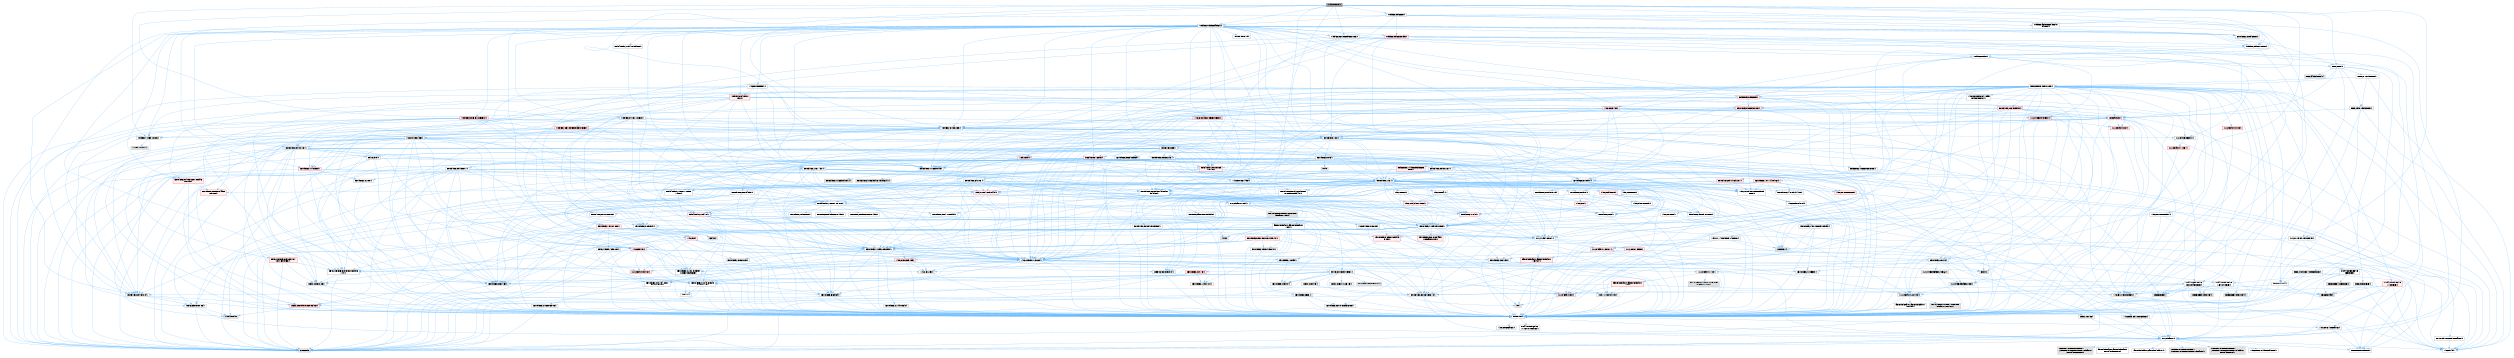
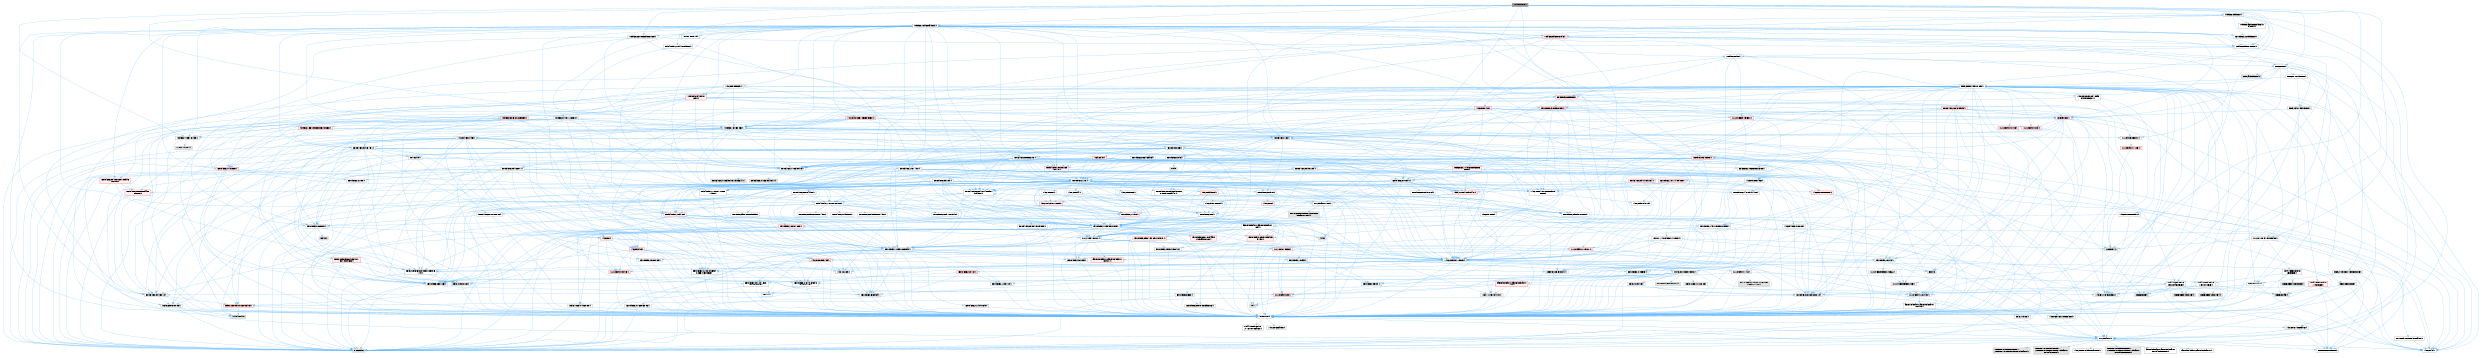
(1945, 306) -> none
